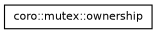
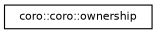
(78, 17) -> (78, 17)
